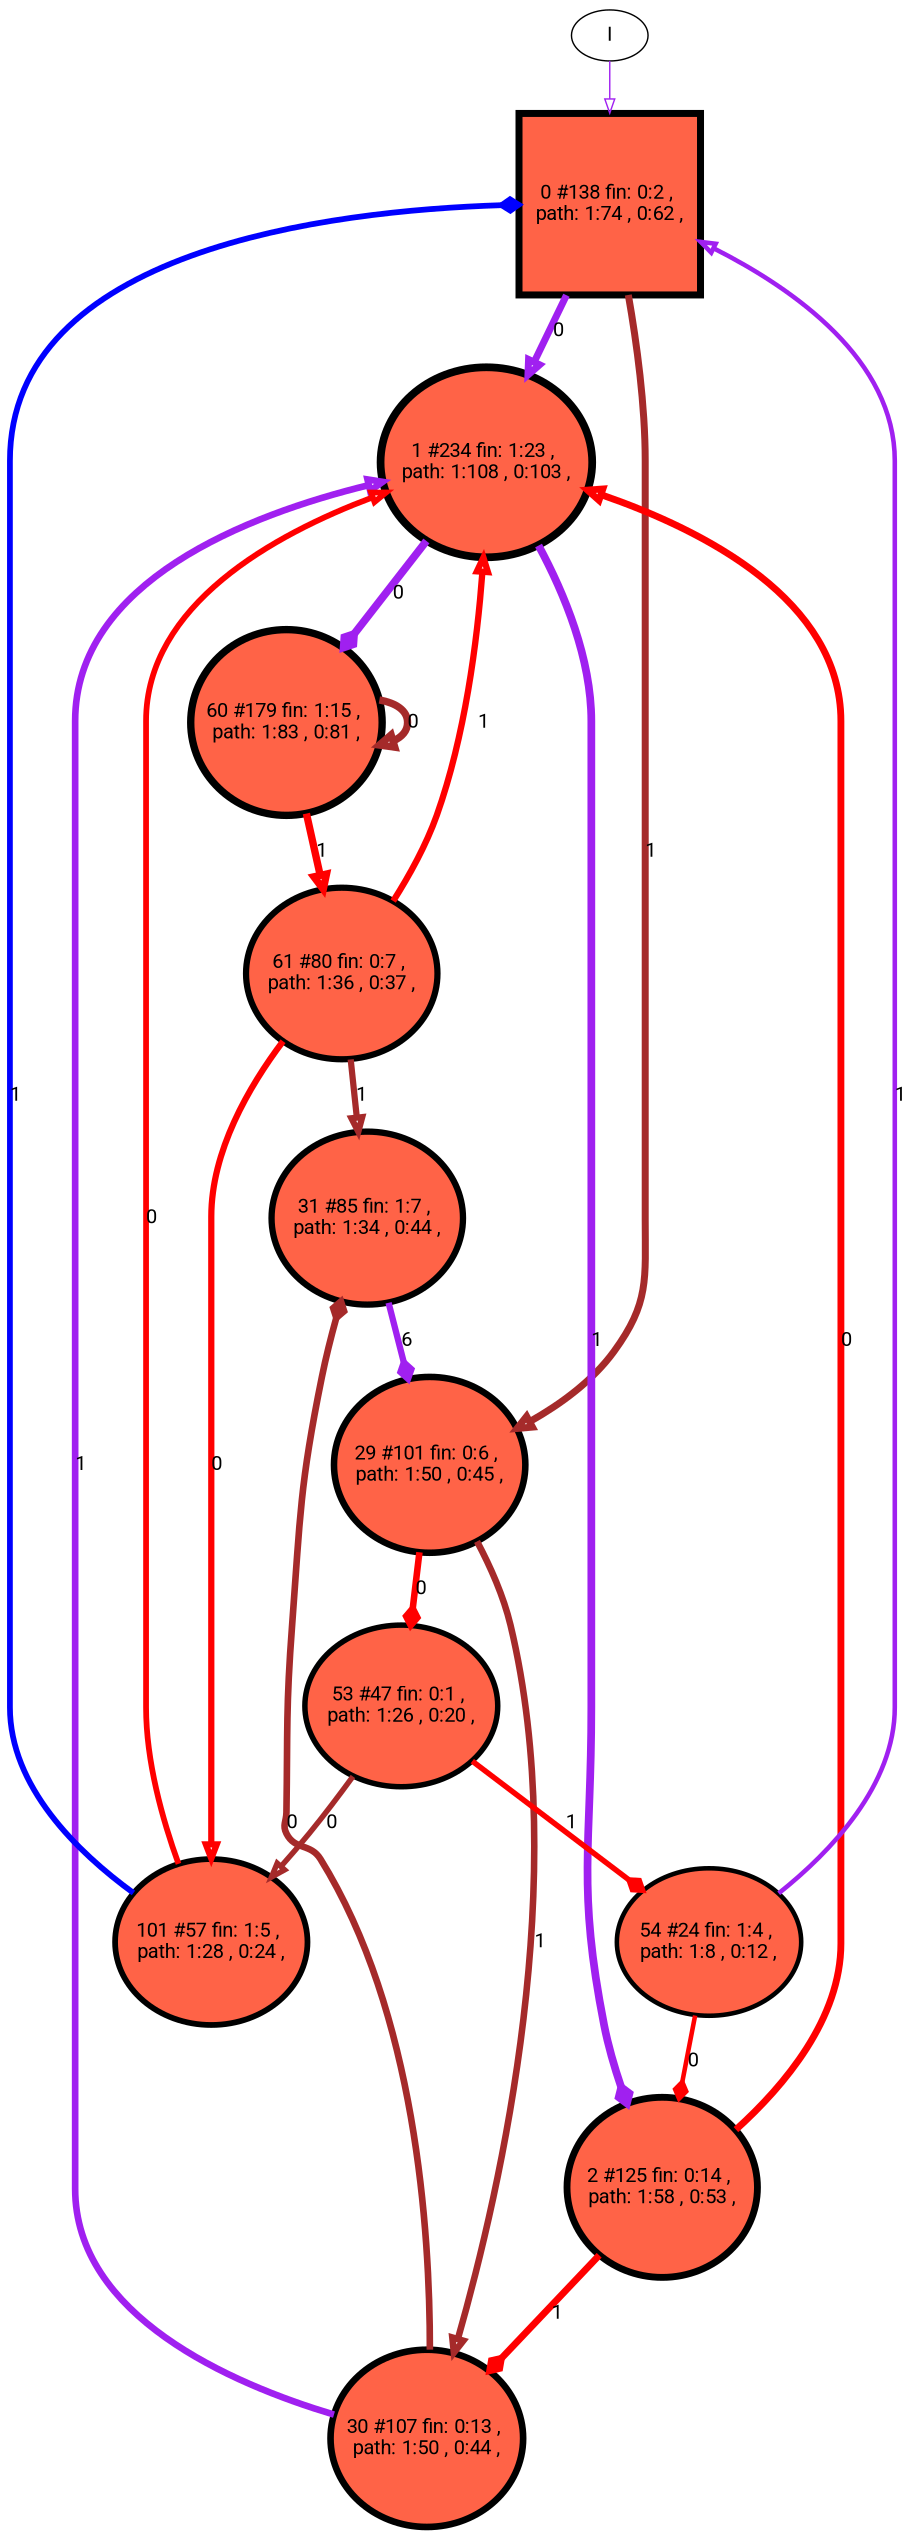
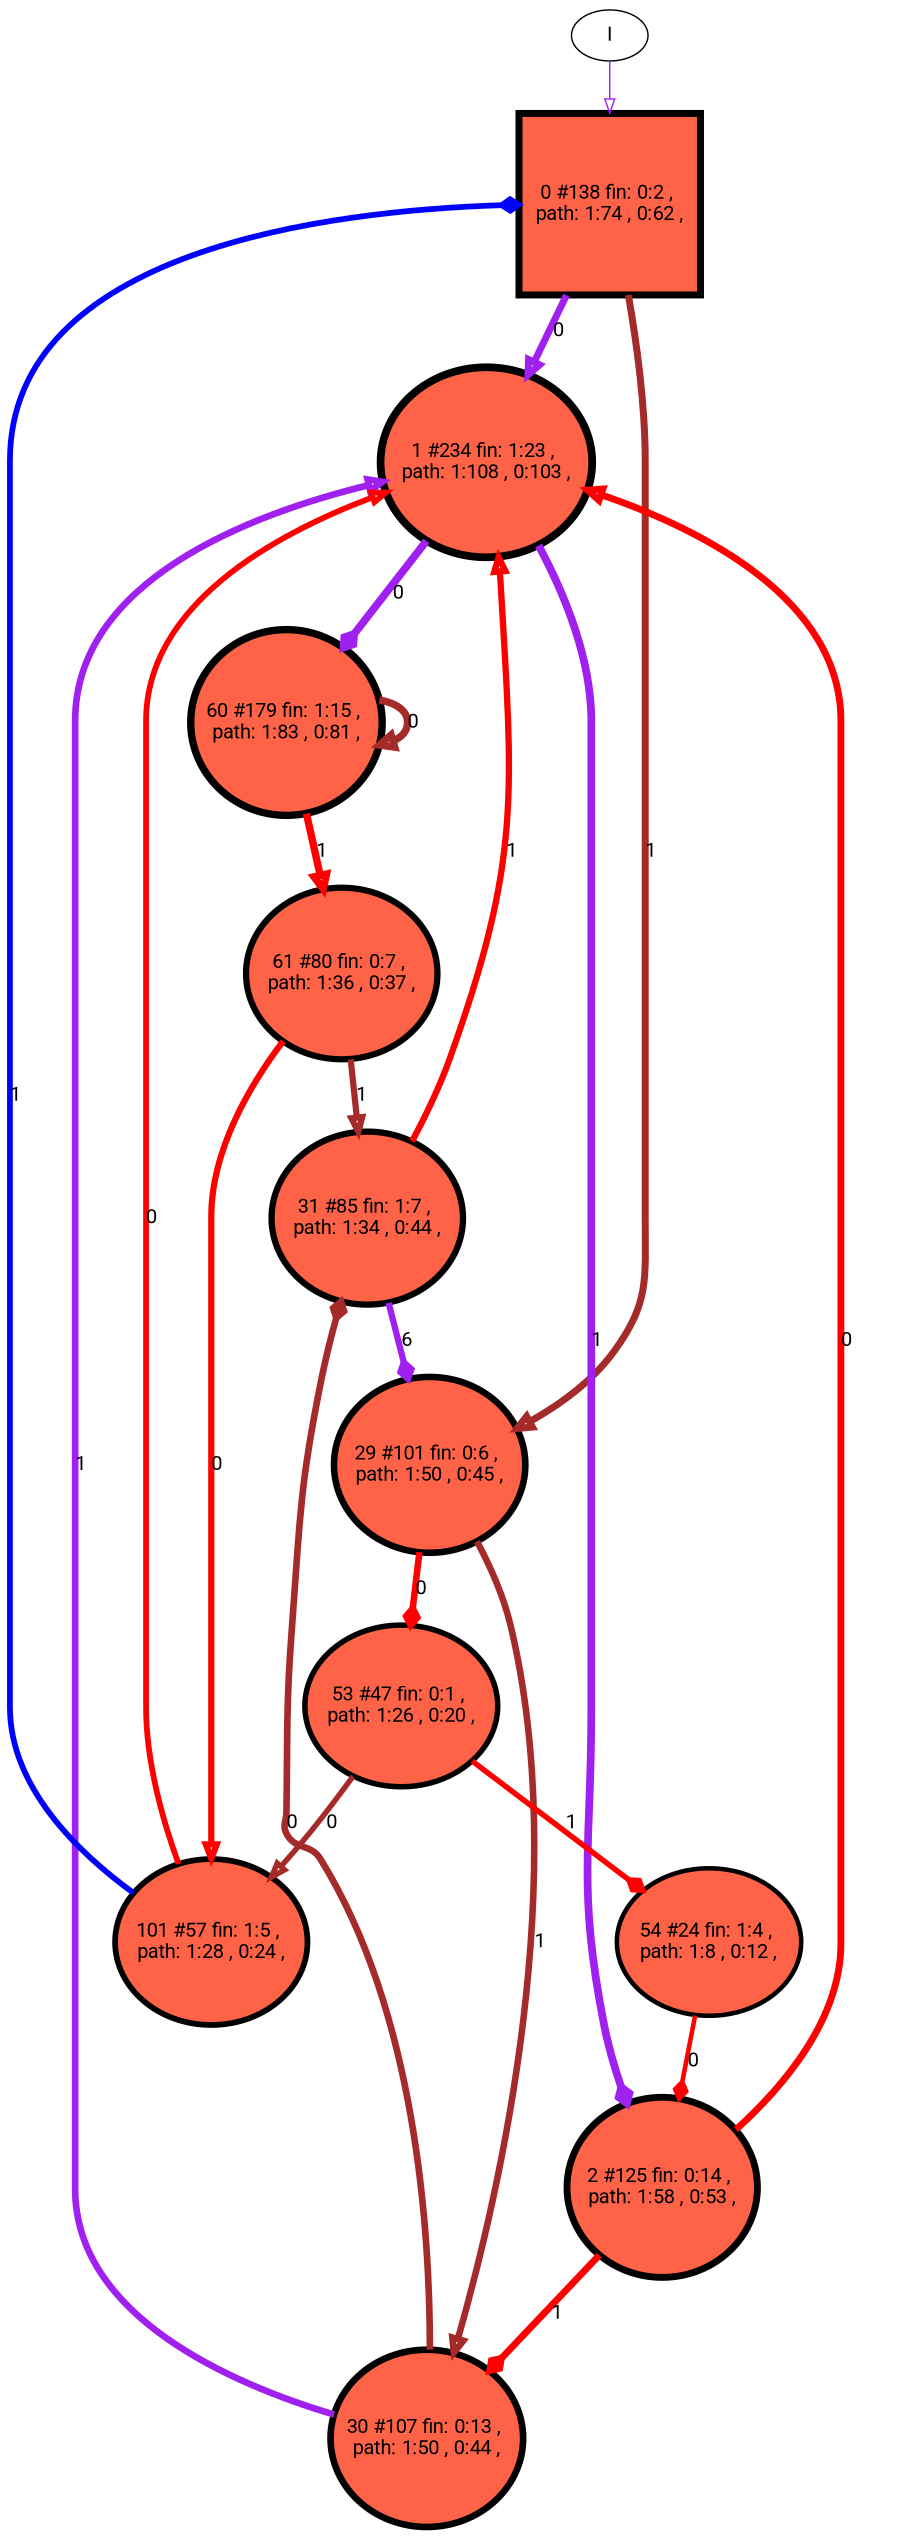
(458, 742) -> (502, 864)
(895, 1051) -> none
